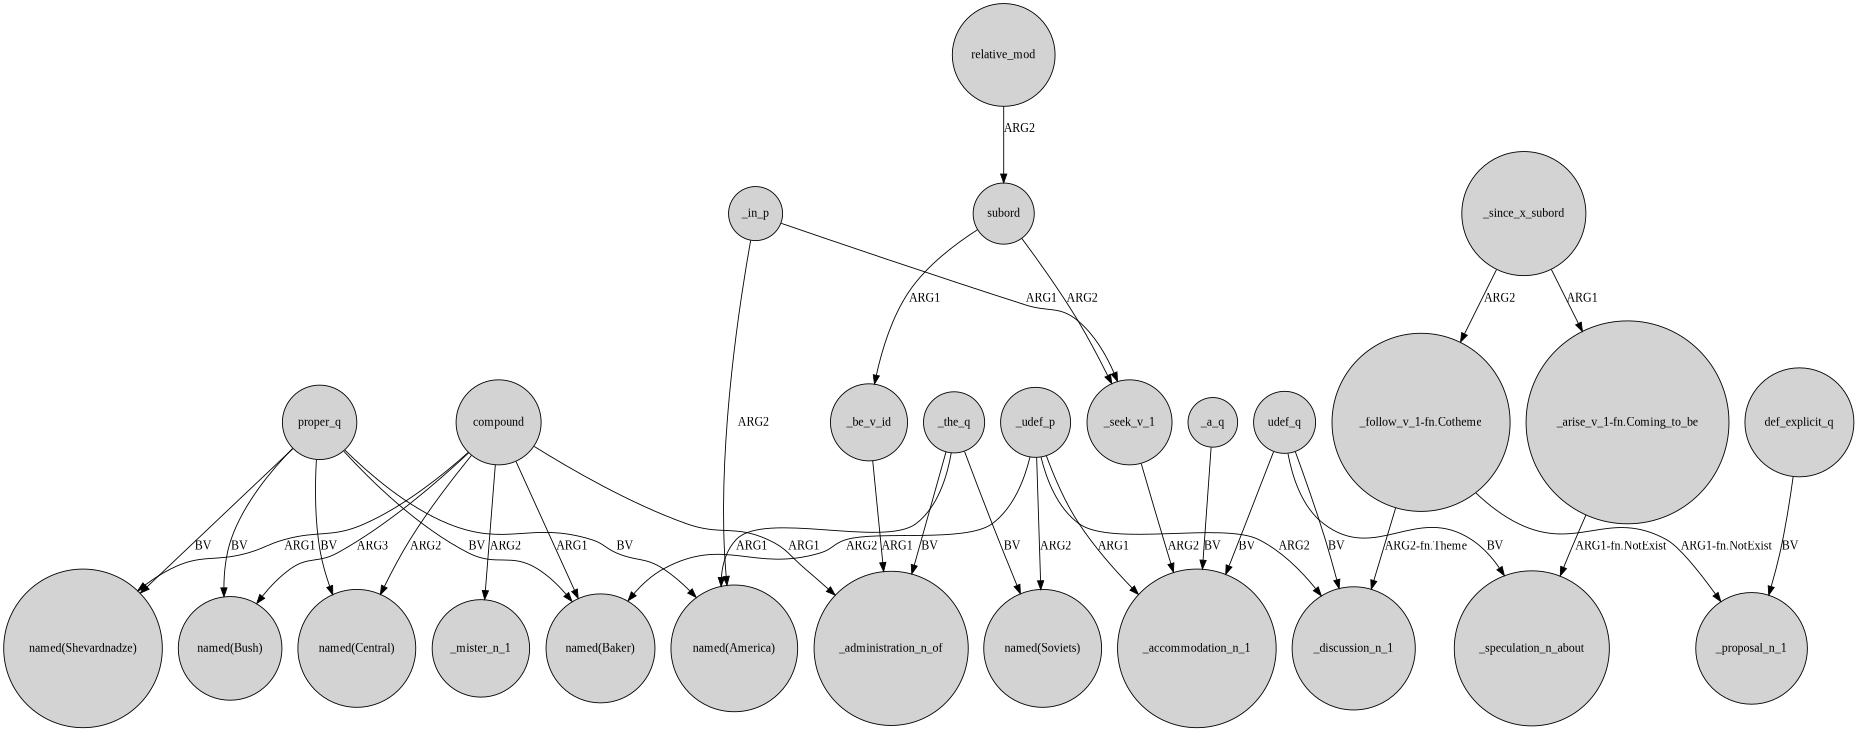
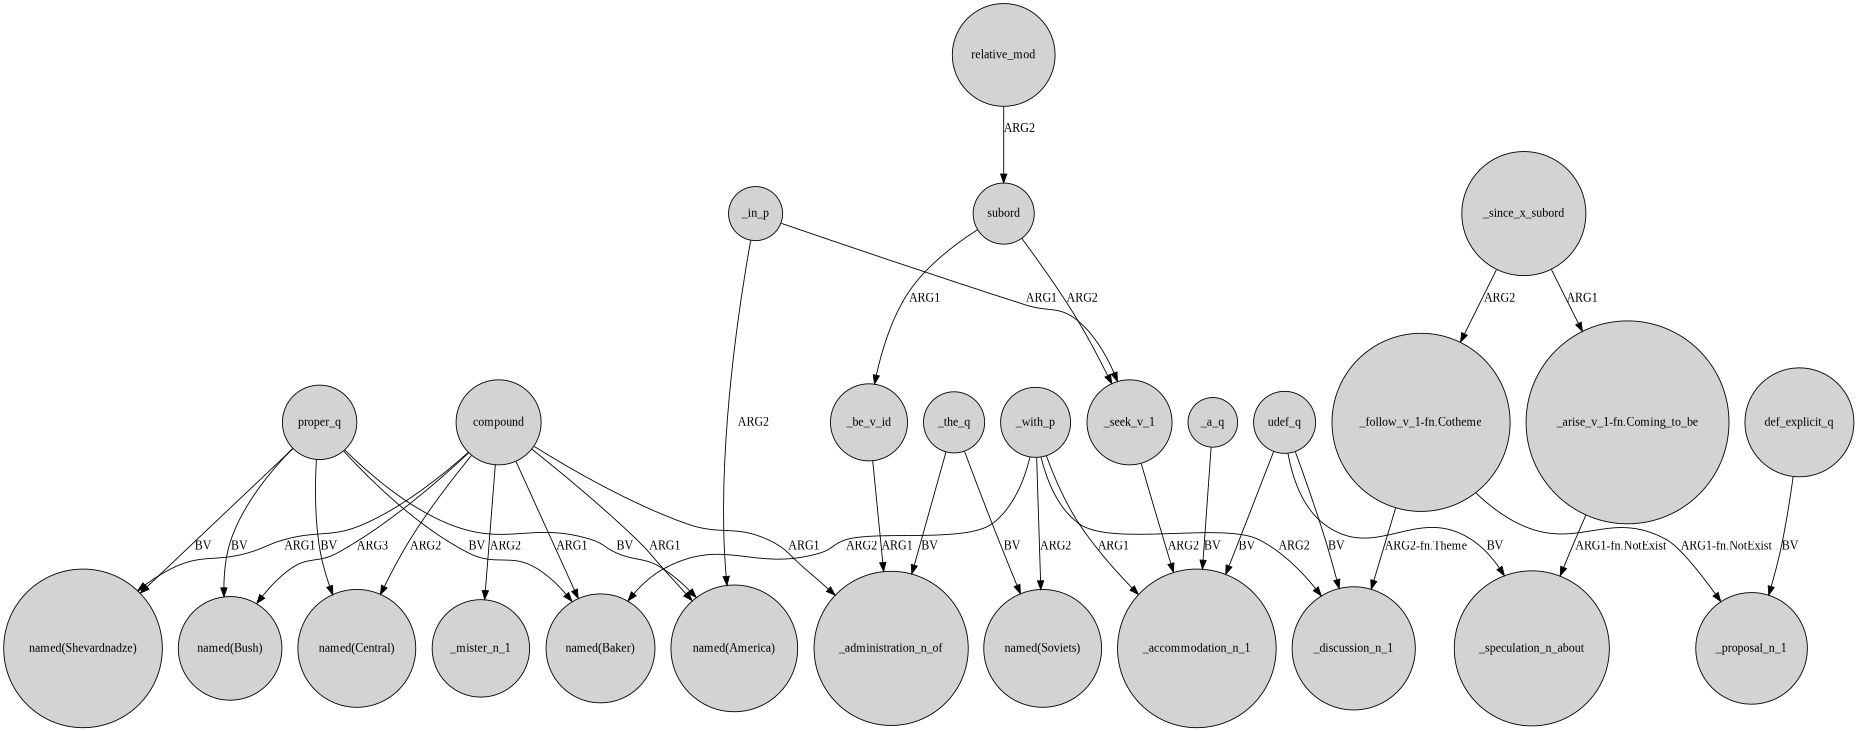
(1036, 422) -> (1036, 422)
(845, 531) -> (613, 517)
